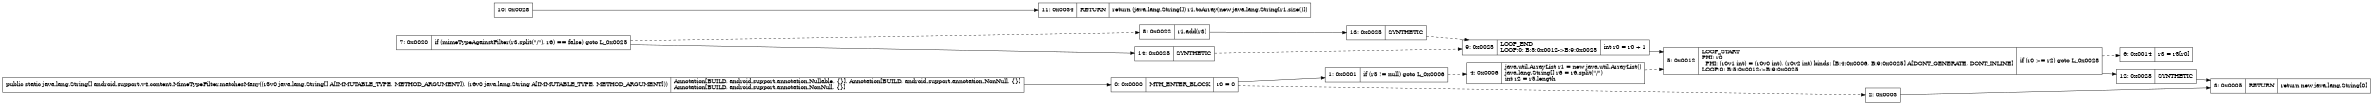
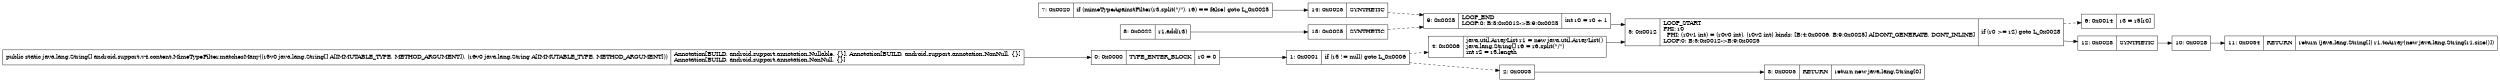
(883, 37) -> none
(1652, 70) -> (1614, 42)
(2201, 80) -> (2163, 43)
(1180, 85) -> (1160, 57)
(1550, 90) -> (1453, 66)
